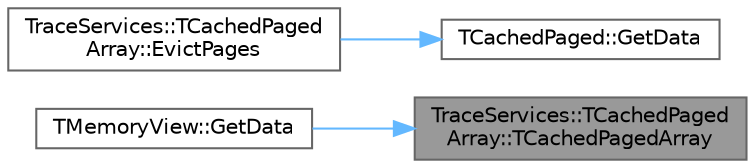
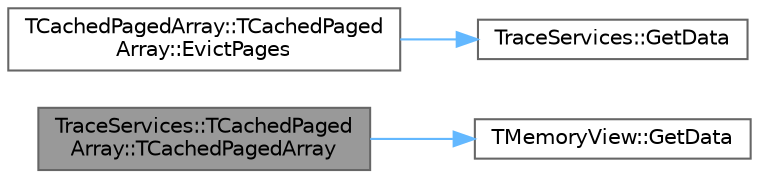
(174, 39) -> (204, 39)
(581, 39) -> (613, 39)
(353, 129) -> (412, 139)
